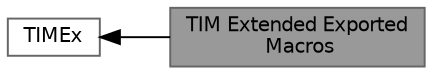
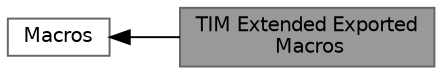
(54, 37) -> (59, 37)
